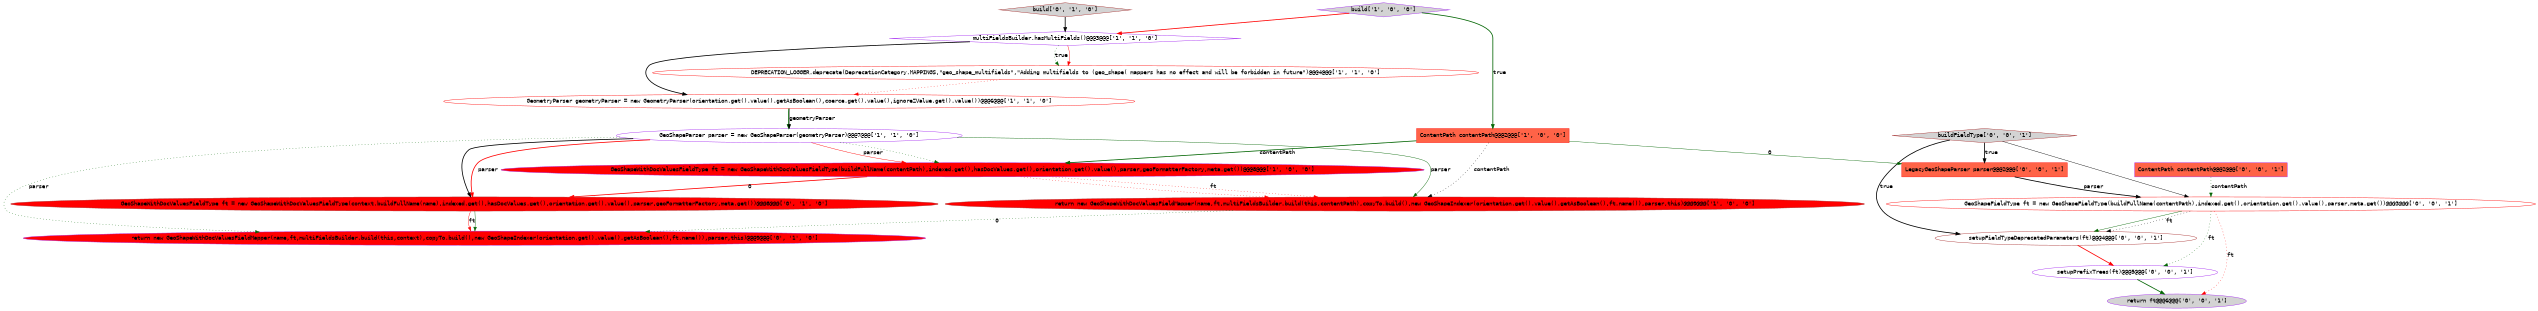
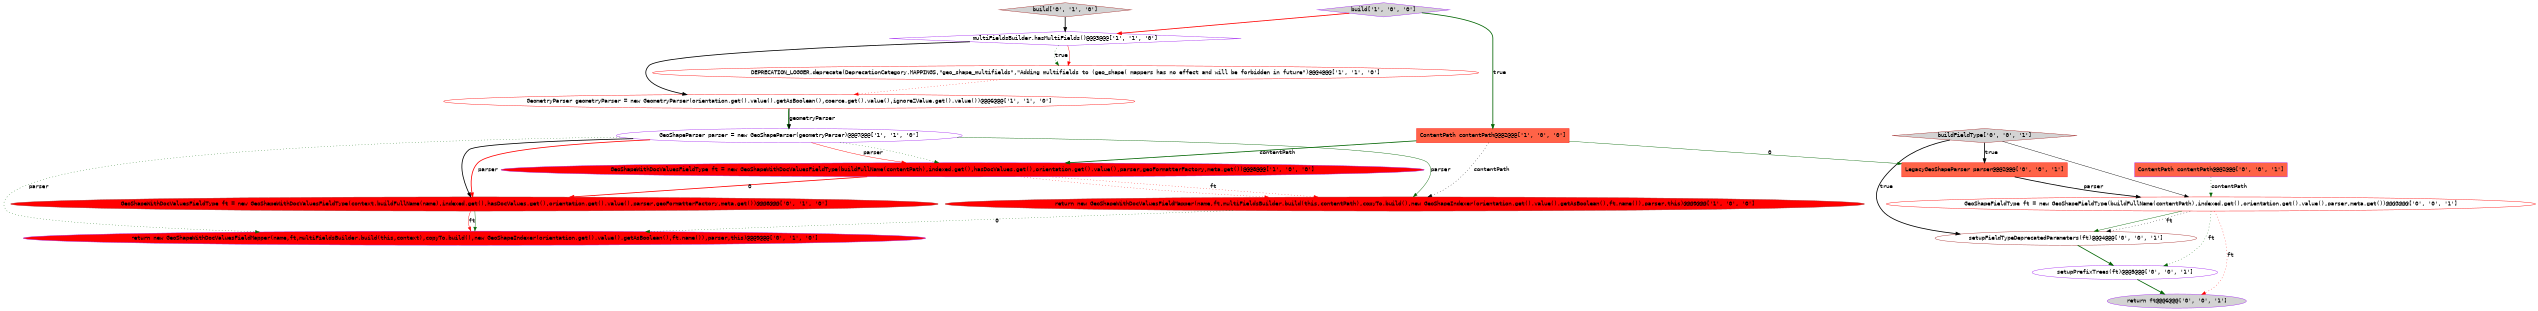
(2094, 254) -> (2094, 254)
